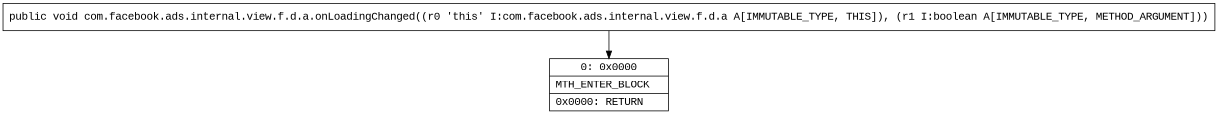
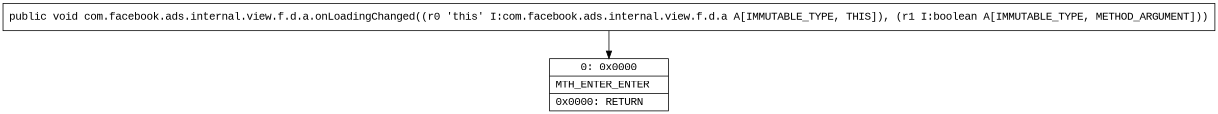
(603, 84) -> (603, 84)
